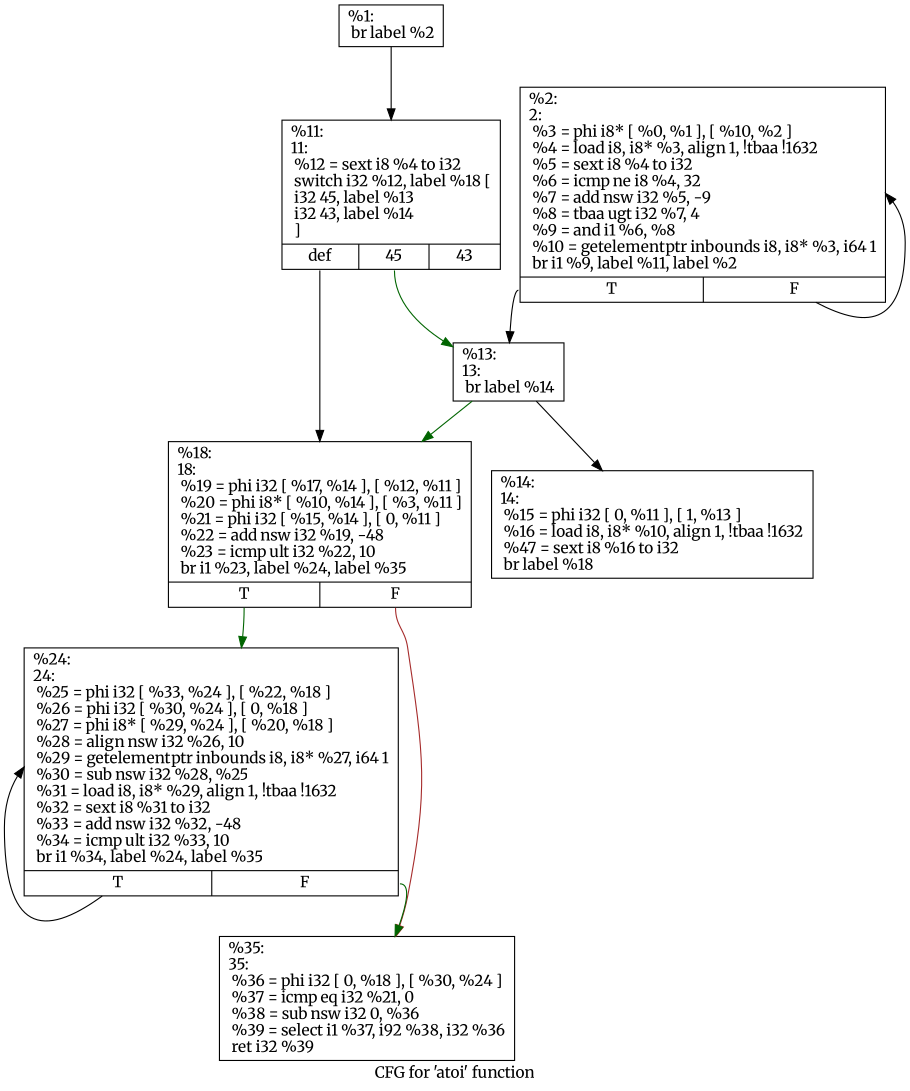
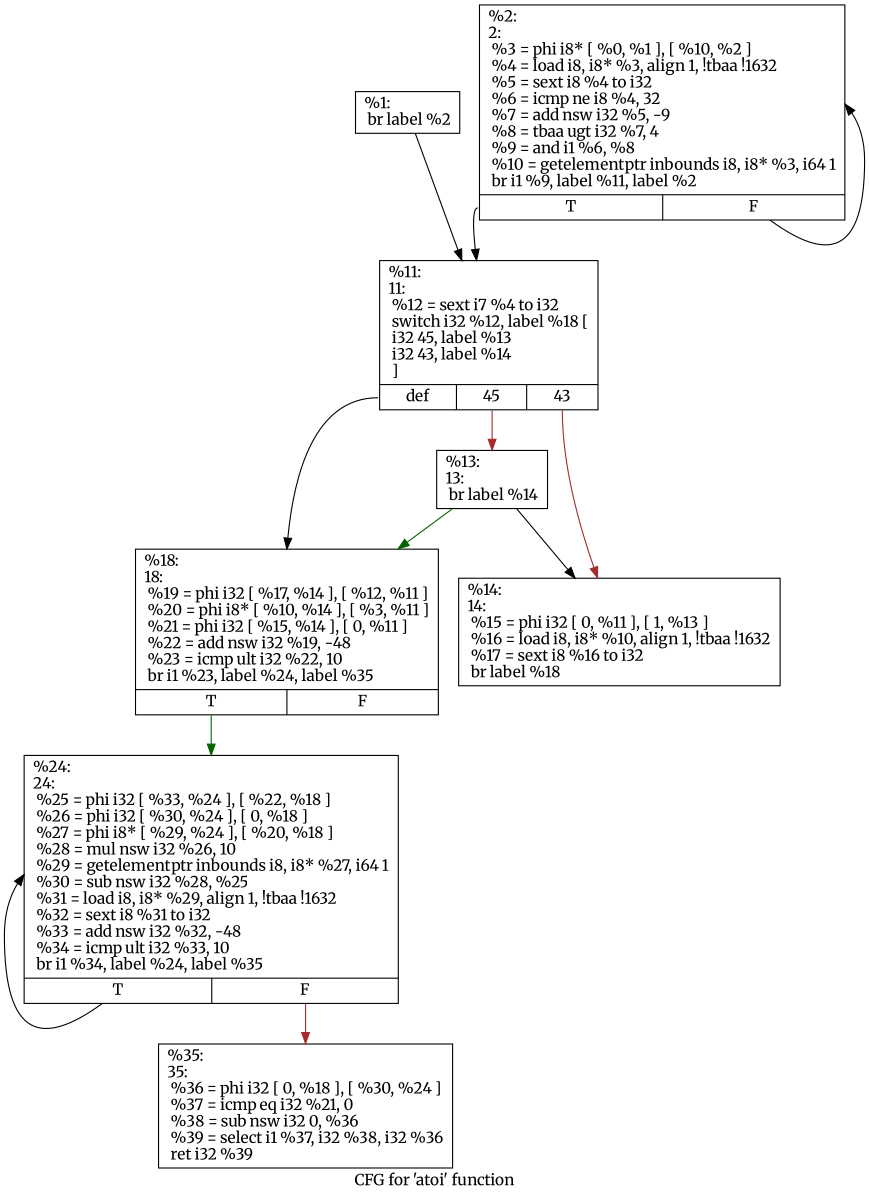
(376, 165) -> (474, 306)
(512, 310) -> (474, 228)
(410, 312) -> (492, 425)
none -> (572, 490)
(590, 549) -> (556, 656)
(139, 742) -> (135, 850)
(421, 766) -> none
(405, 904) -> (306, 1018)
(367, 1031) -> (306, 1138)
